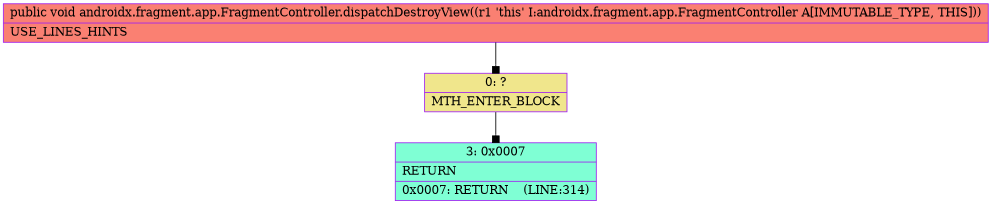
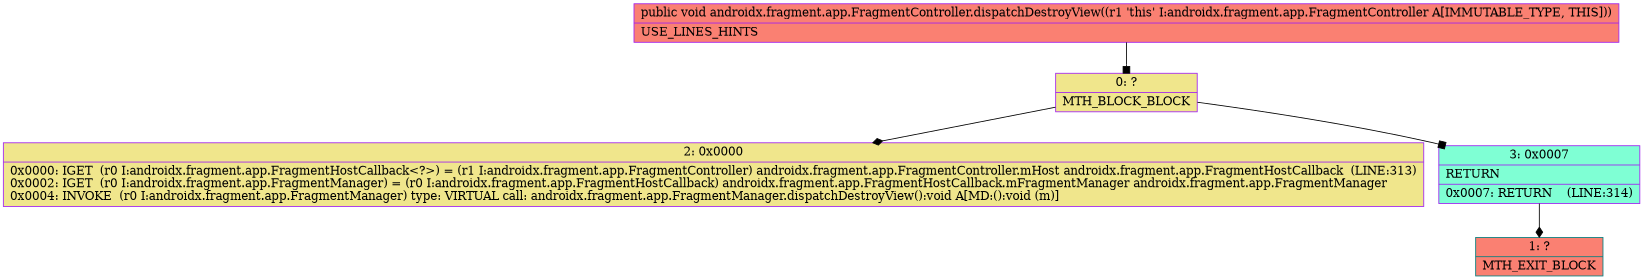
(496, 102) -> (1126, 102)
none -> (714, 175)
none -> (1539, 257)
